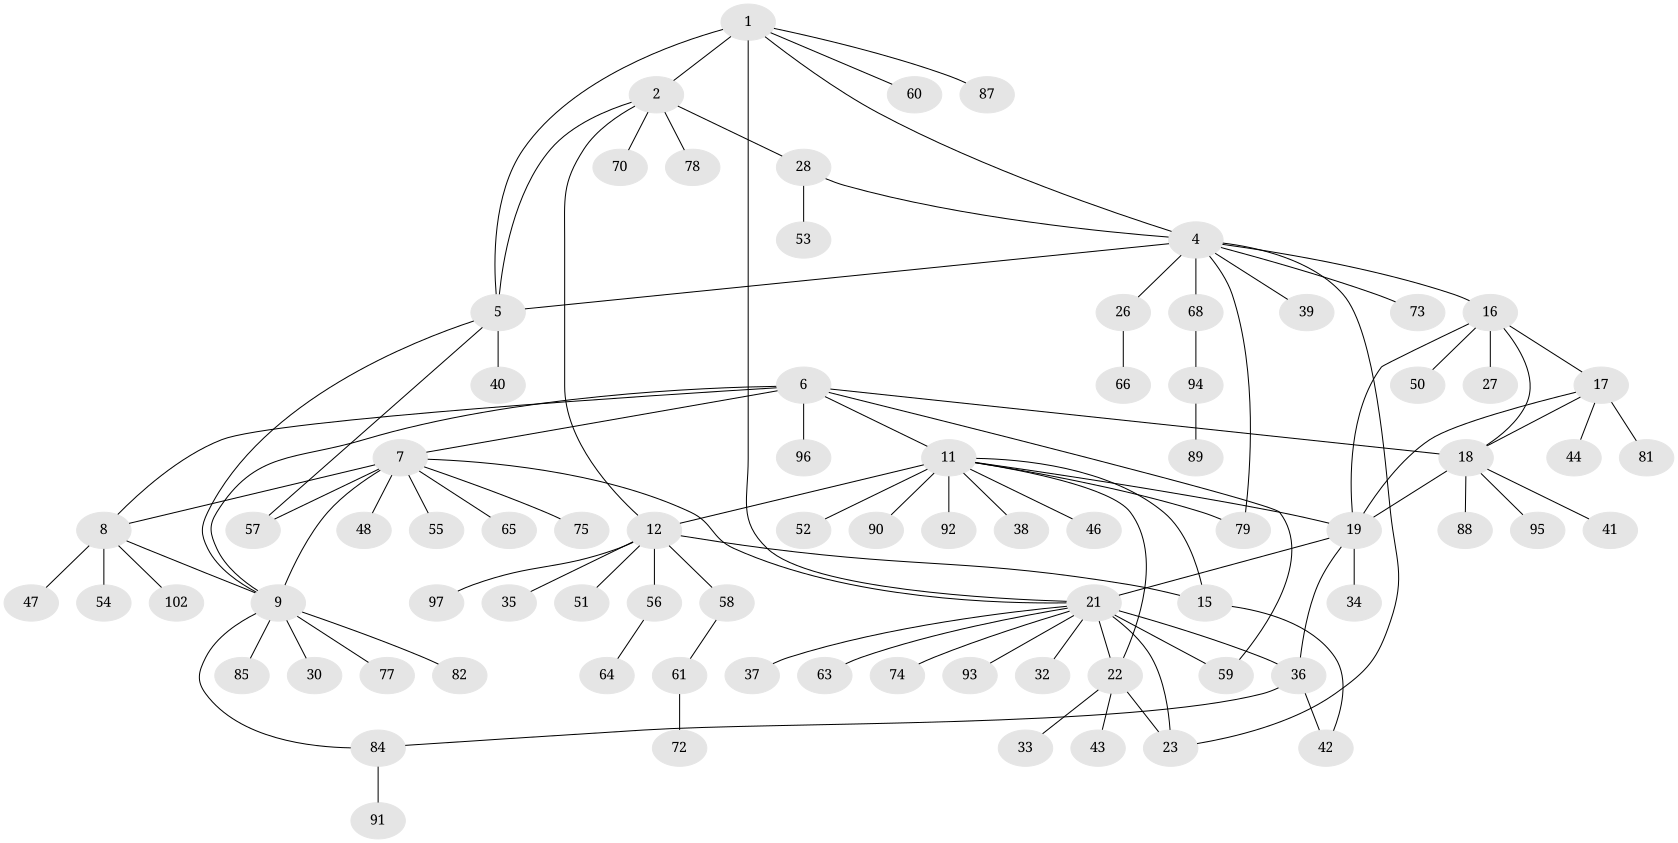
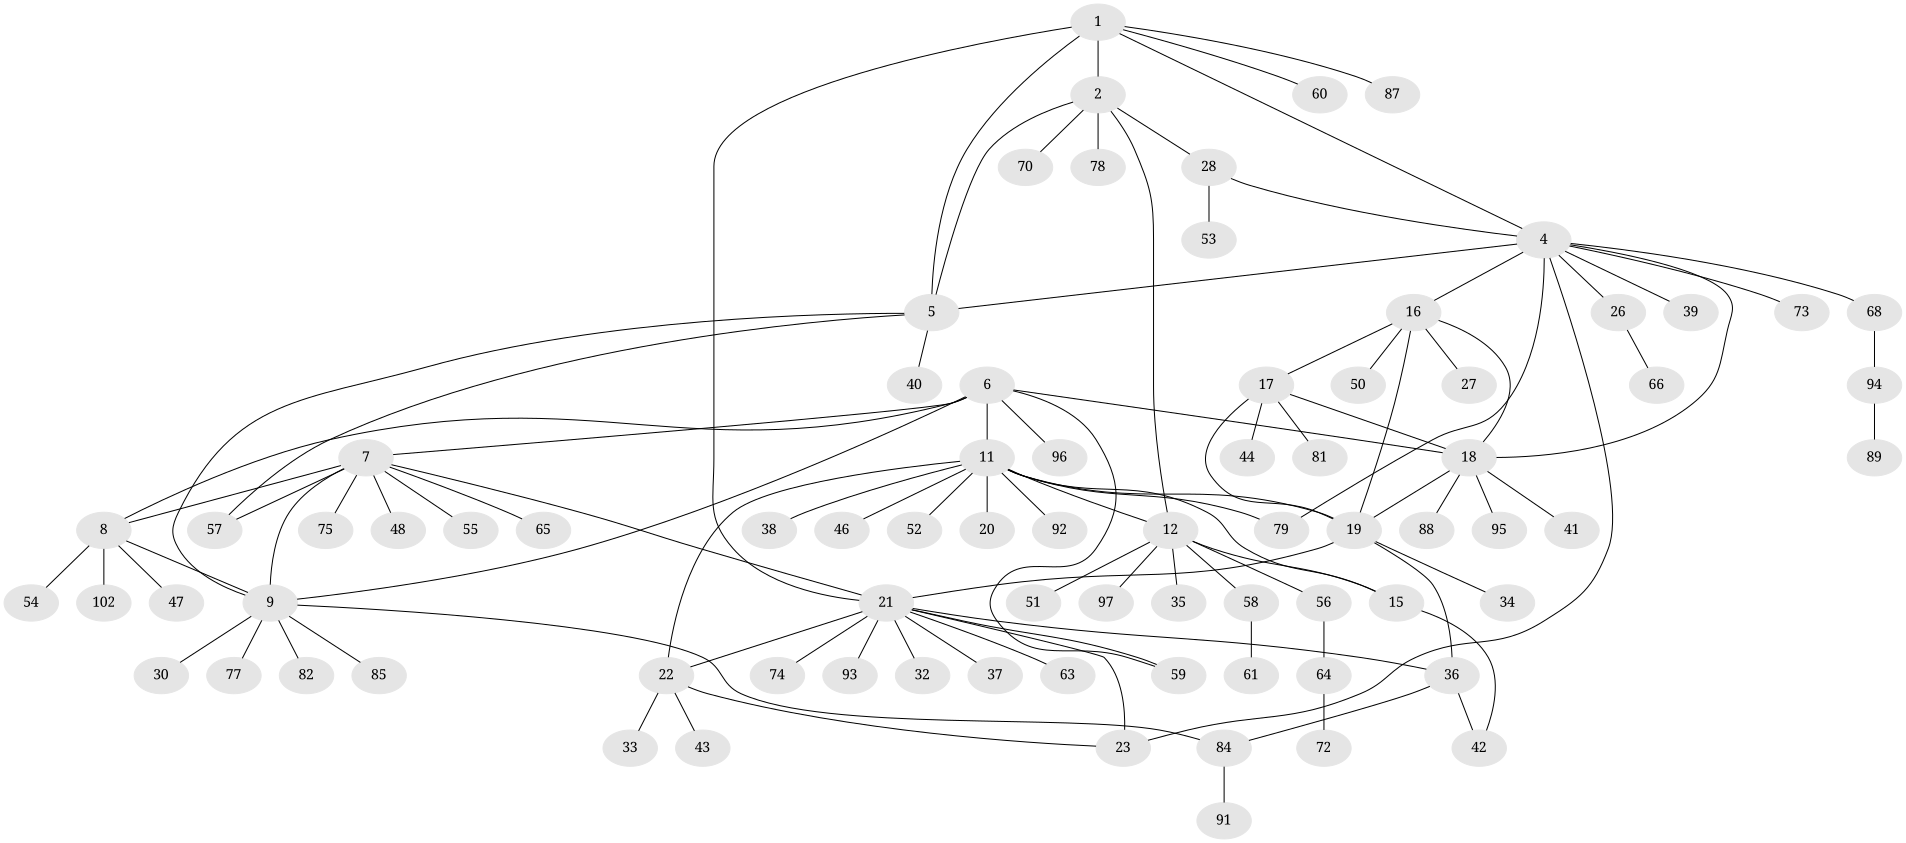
none -> (1717, 372)
(876, 530) -> (987, 530)
(680, 712) -> (1324, 713)
